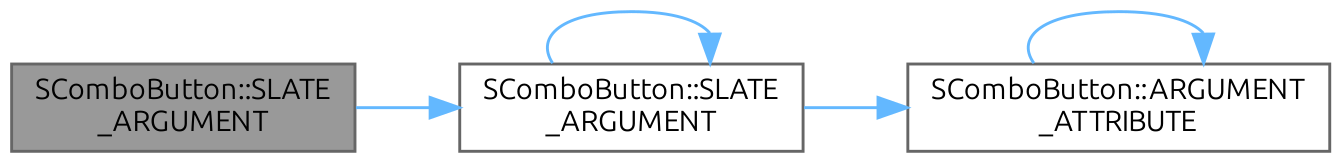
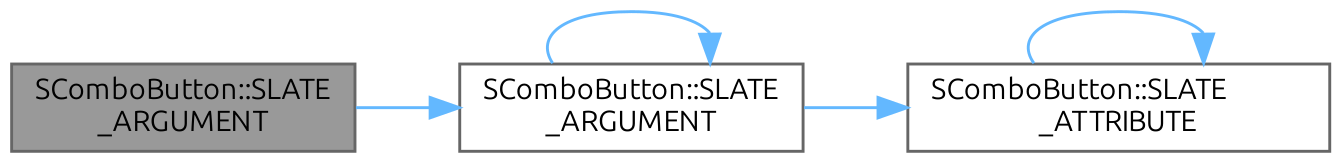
(1119, 108) -> (1119, 108)
